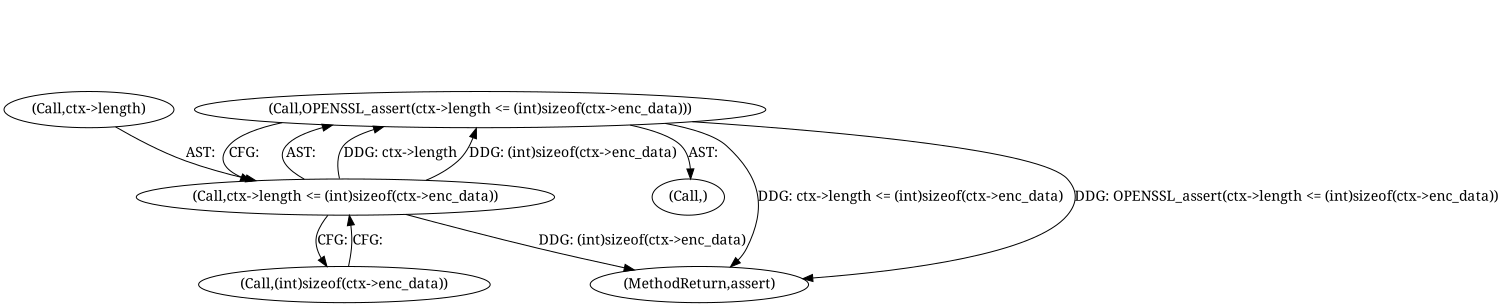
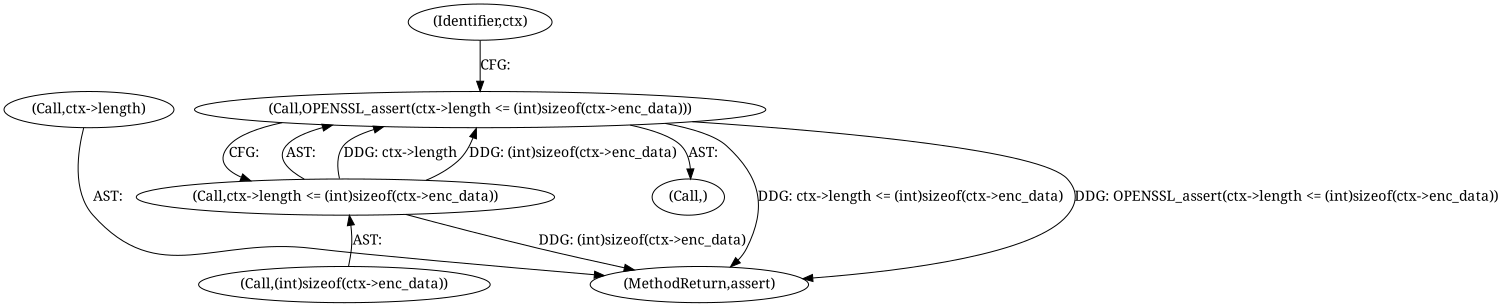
none -> (480, 22)
(179, 158) -> (292, 247)
(317, 236) -> none
(370, 241) -> (370, 241)
